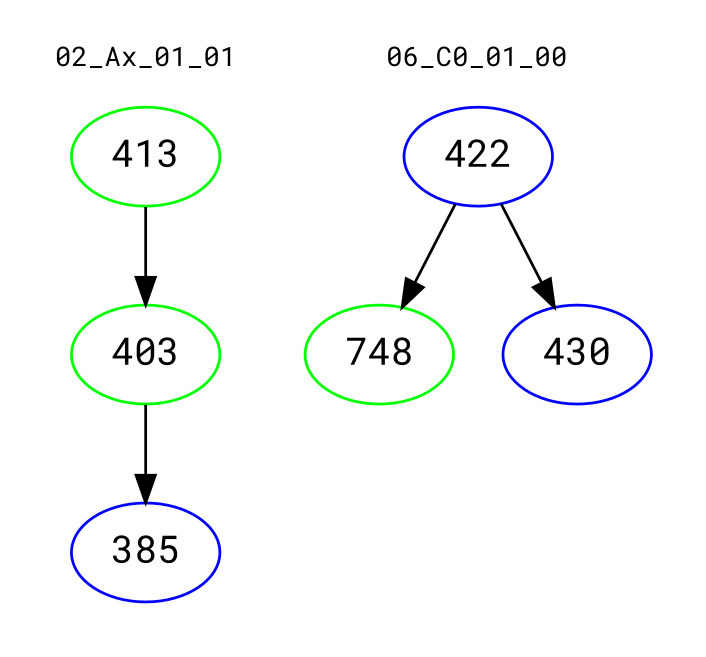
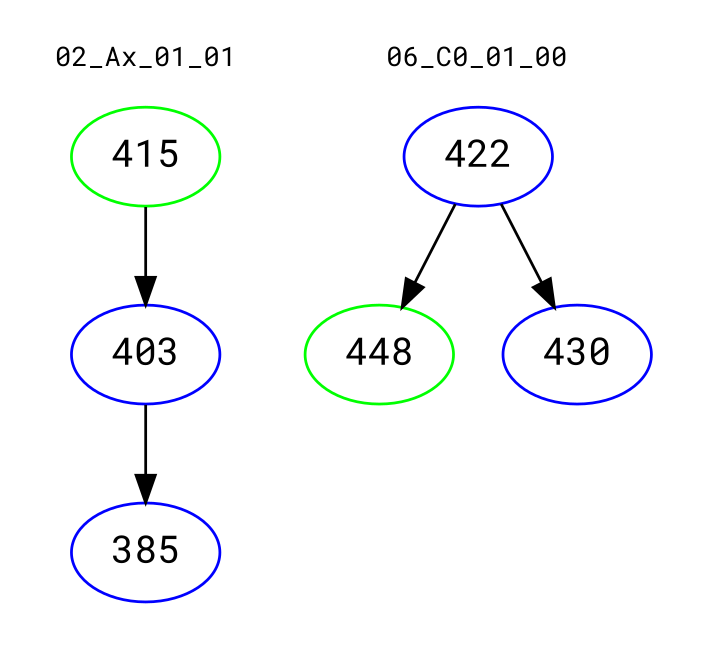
(146, 157) -> (146, 157)
(146, 355) -> (146, 355)
(379, 355) -> (379, 355)
